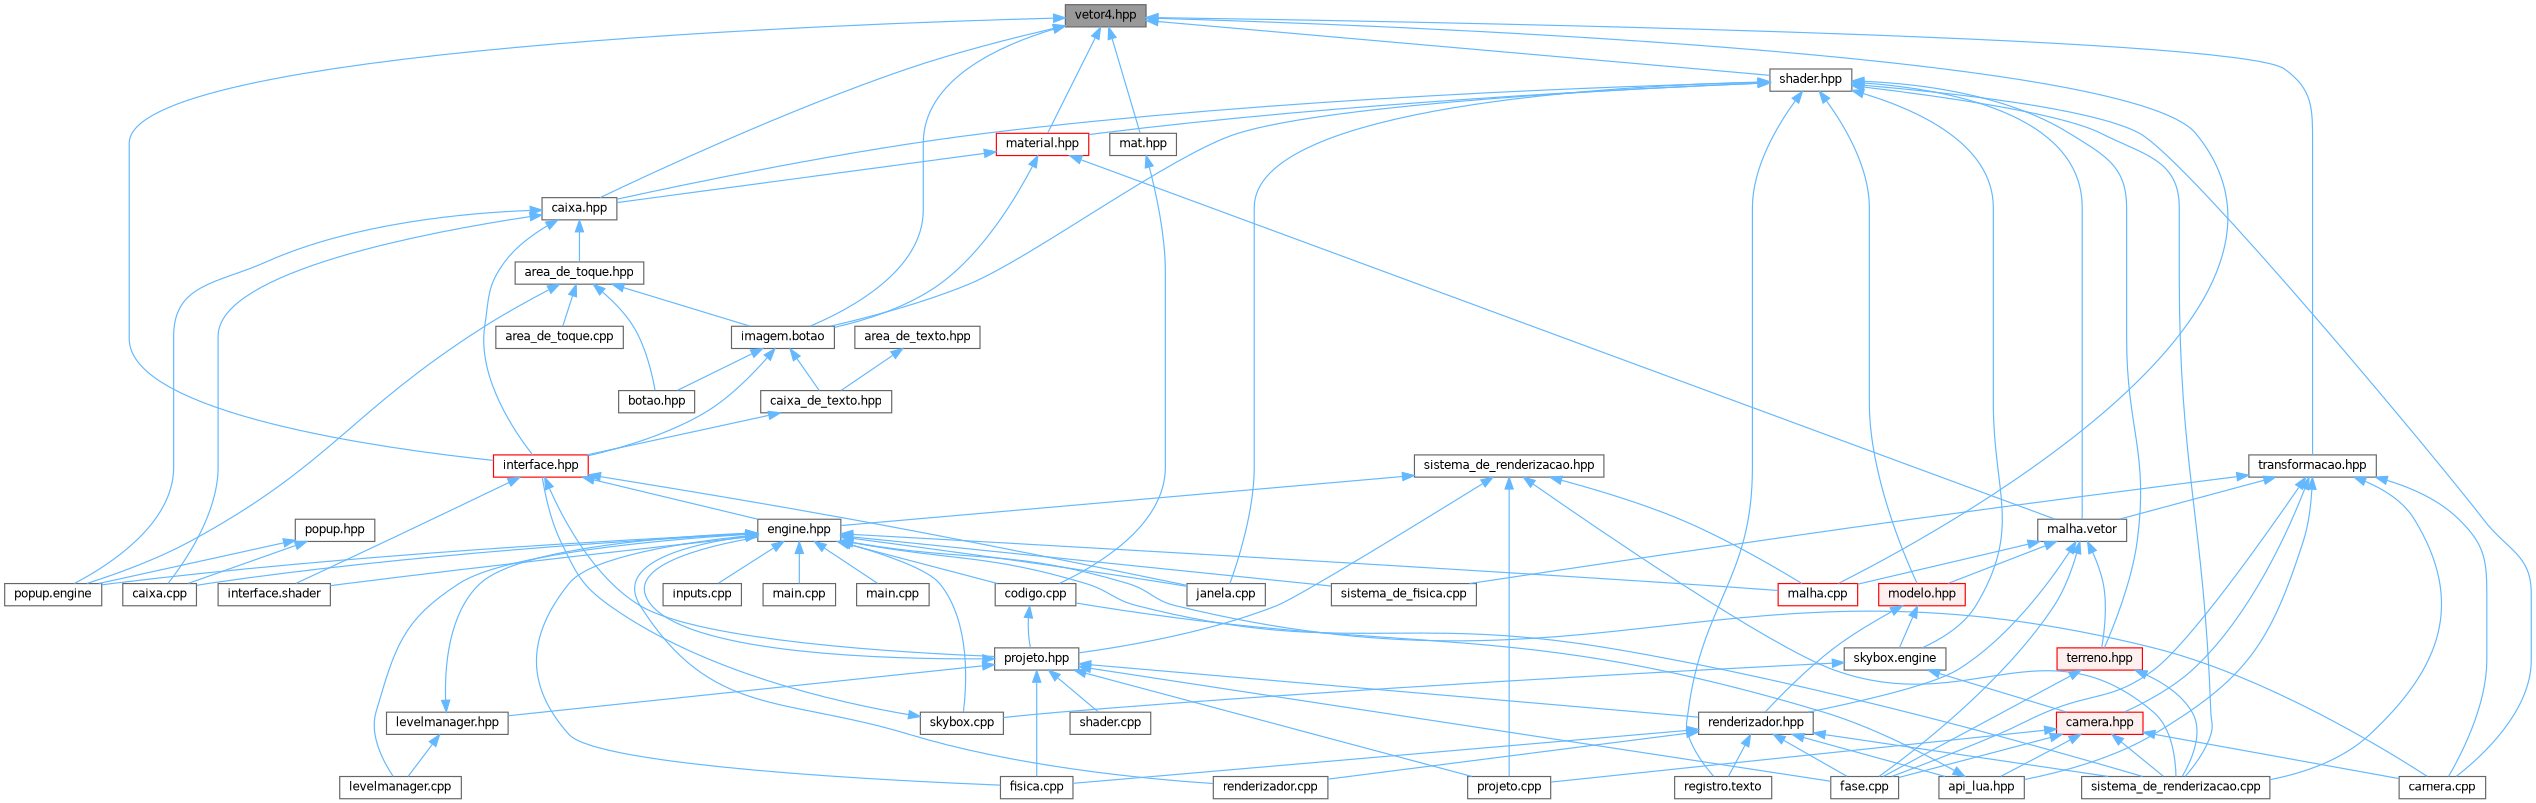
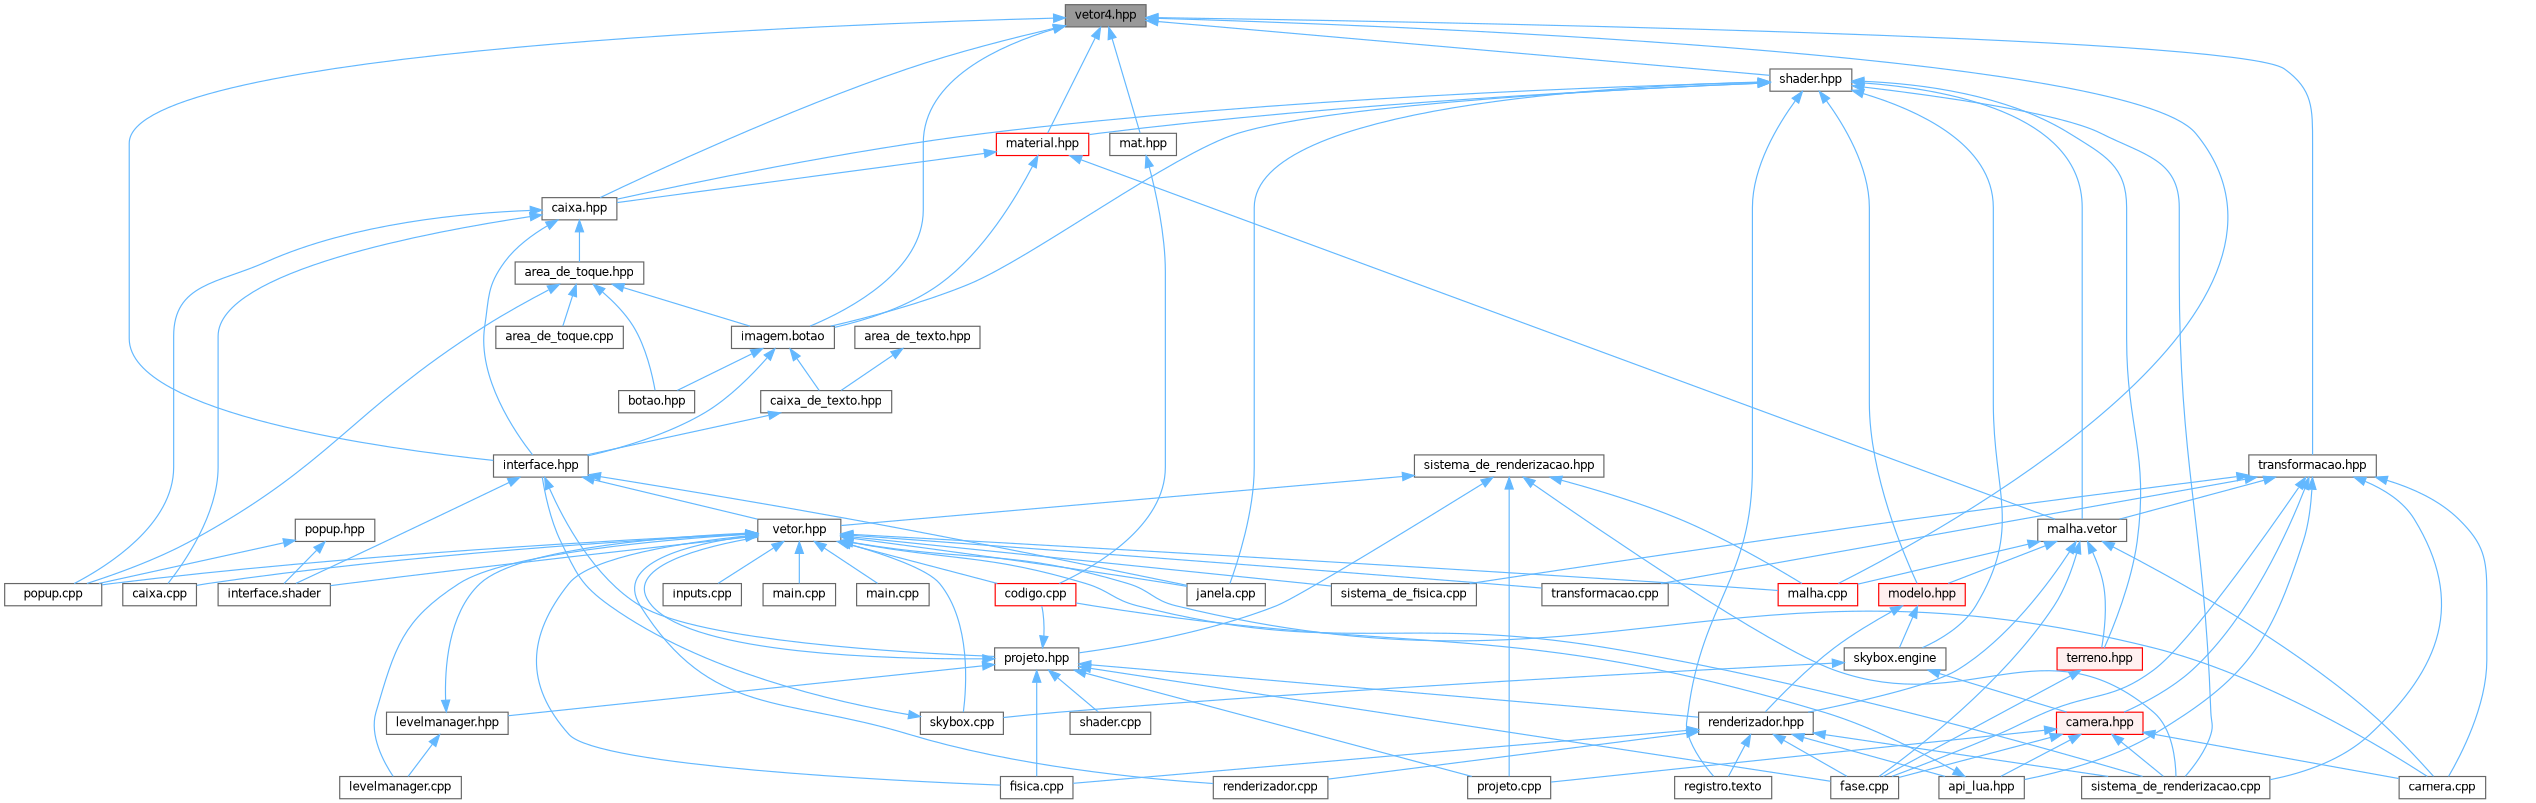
(2324, 328) -> (2284, 647)
(541, 466) -> (541, 466)
(799, 530) -> (799, 530)
(250, 562) -> (300, 567)
(53, 595) -> (53, 595)
(1036, 595) -> (1036, 595)
none -> (1605, 595)
(1028, 633) -> (1044, 621)
(2195, 718) -> none
